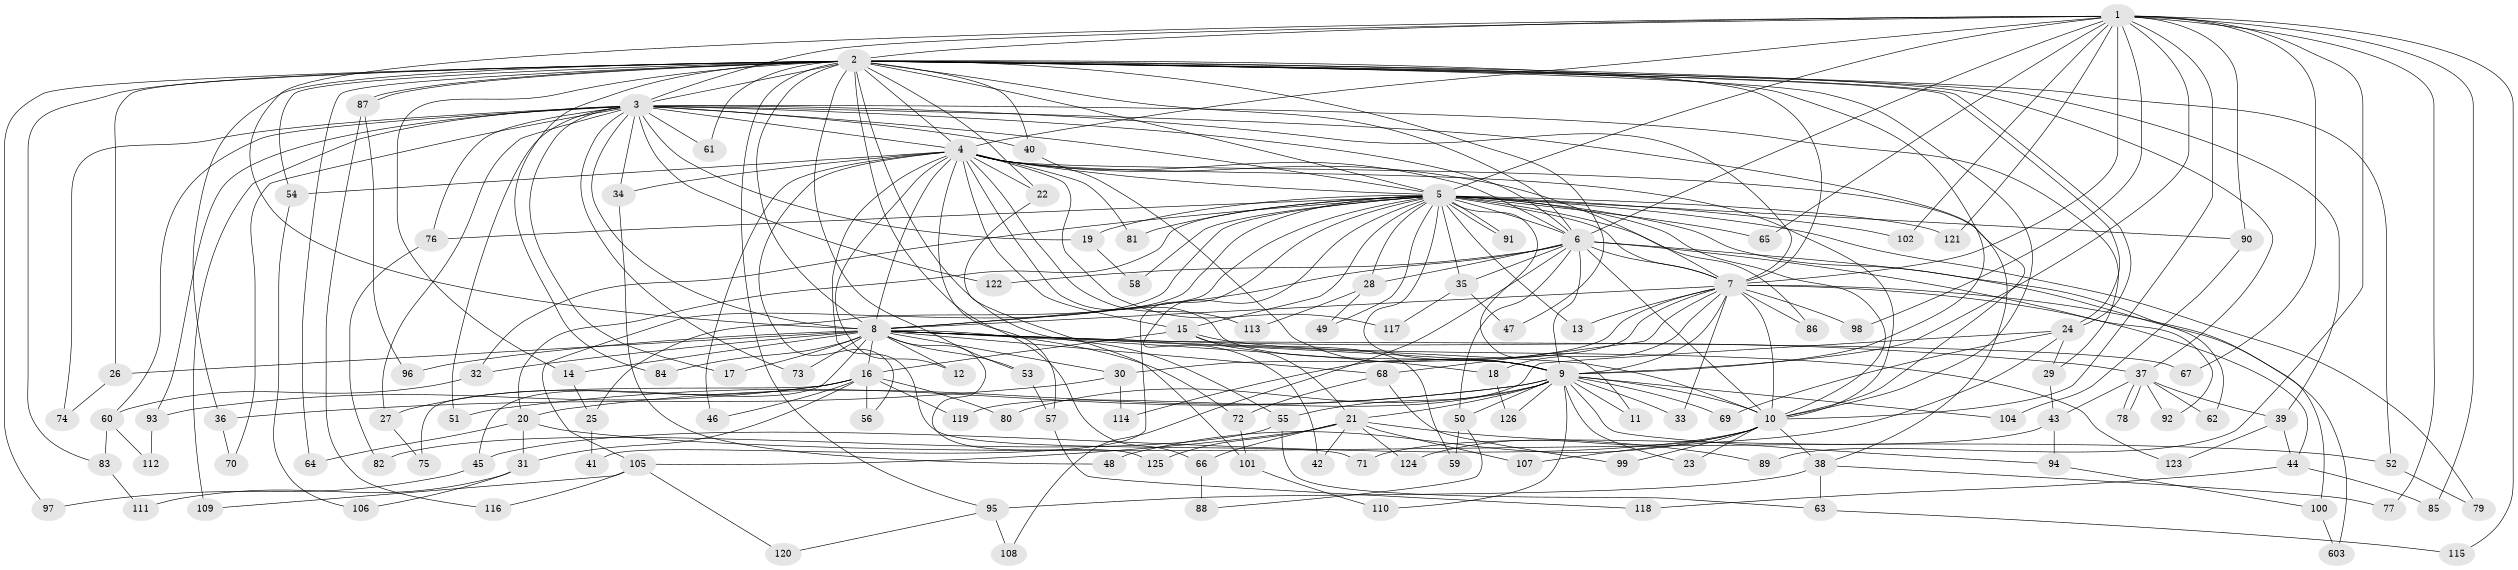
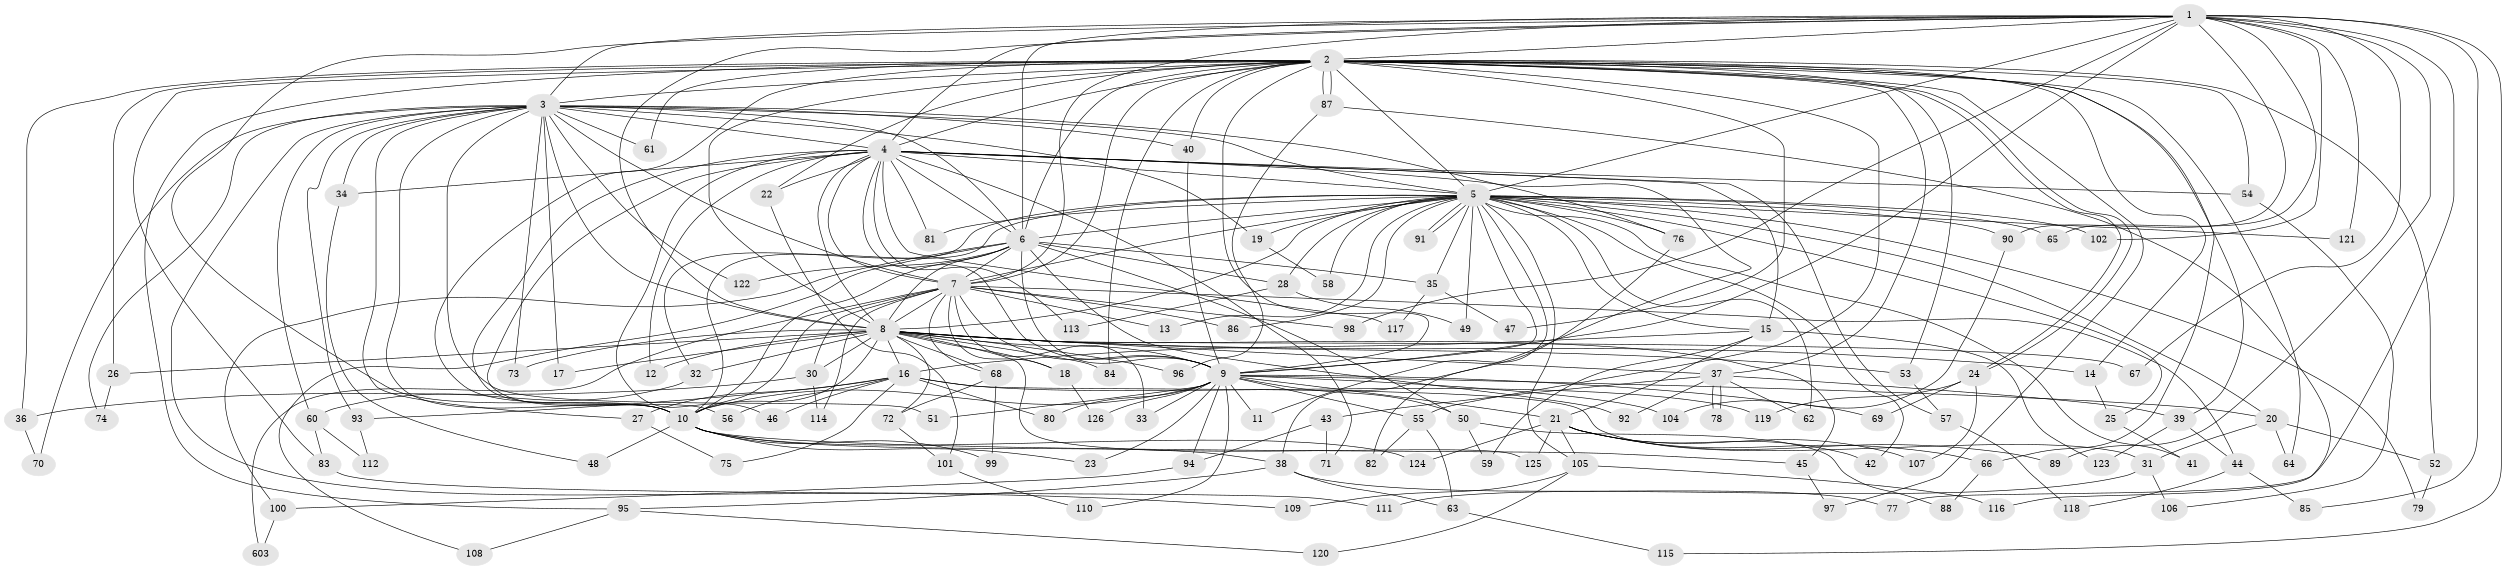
(2049, 375) -> none
